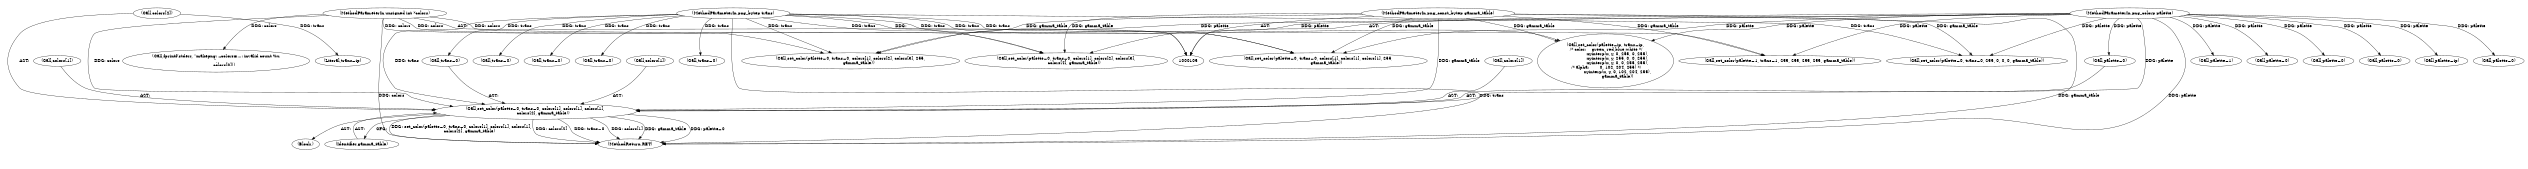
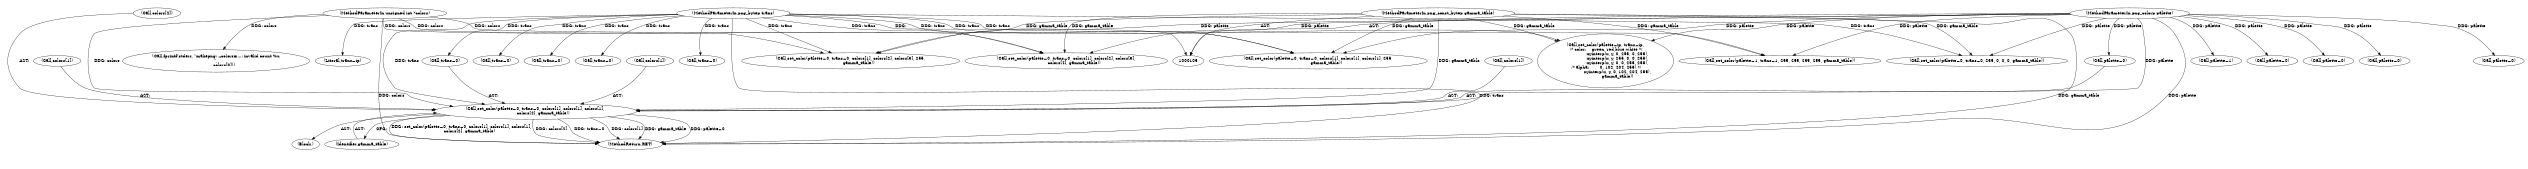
(267, 22) -> (500, 17)
(804, 29) -> none
(2442, 61) -> none
